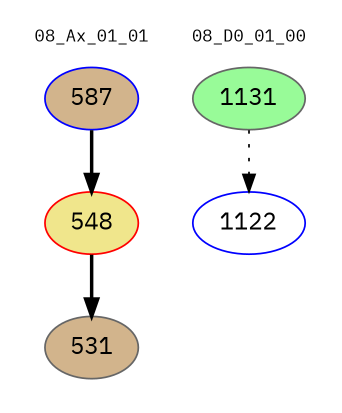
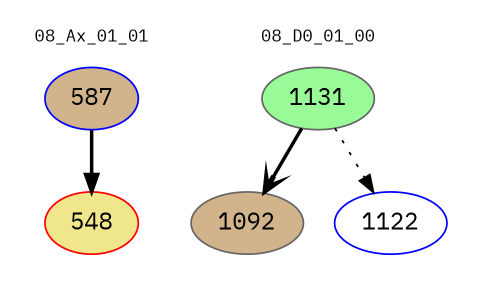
none -> (247, 223)
(92, 348) -> none
